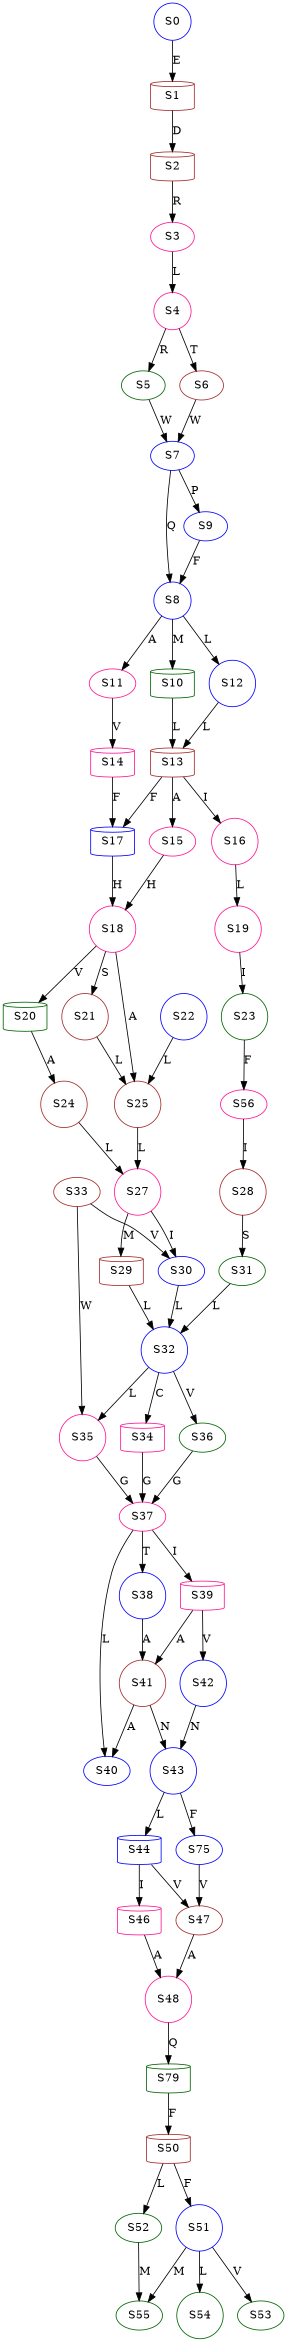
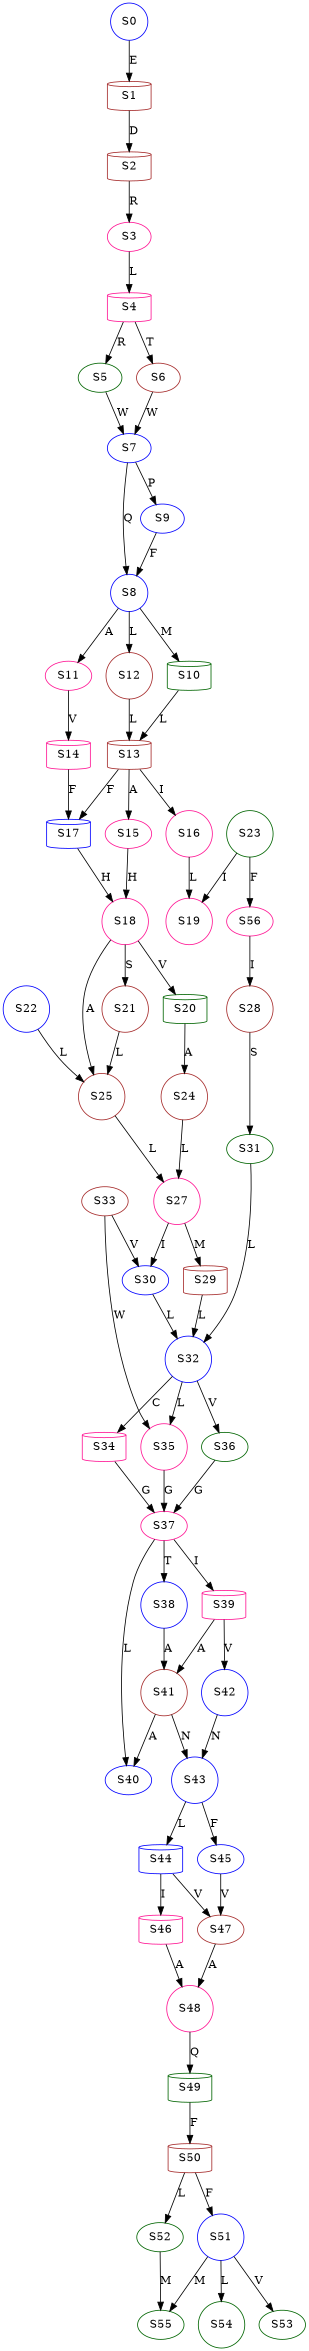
(172, 311) -> (129, 307)
(232, 683) -> (129, 676)
(241, 969) -> (222, 874)
(199, 1850) -> (221, 1859)
(168, 2078) -> (190, 2088)
